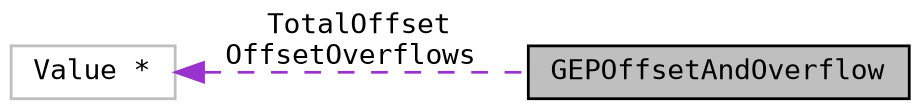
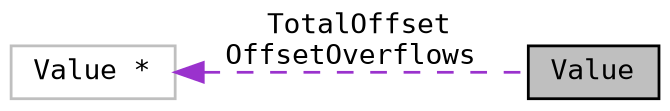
(719, 72) -> (594, 72)
